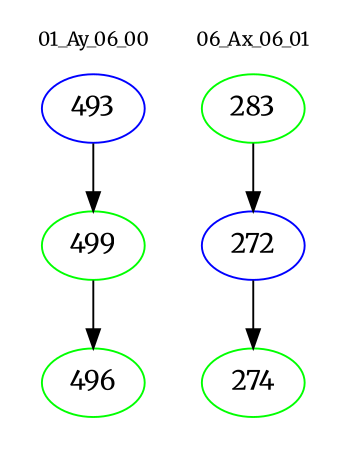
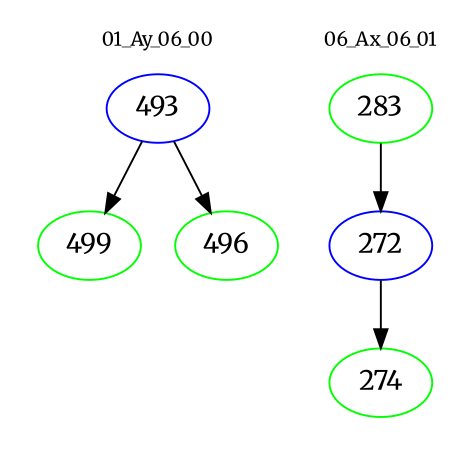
(93, 305) -> (188, 169)
